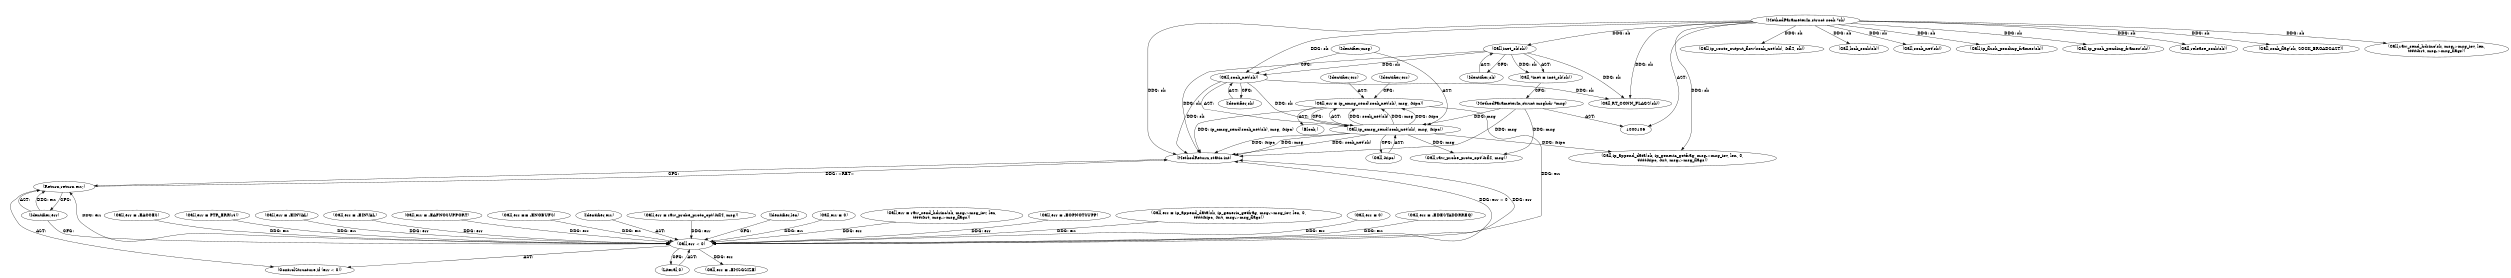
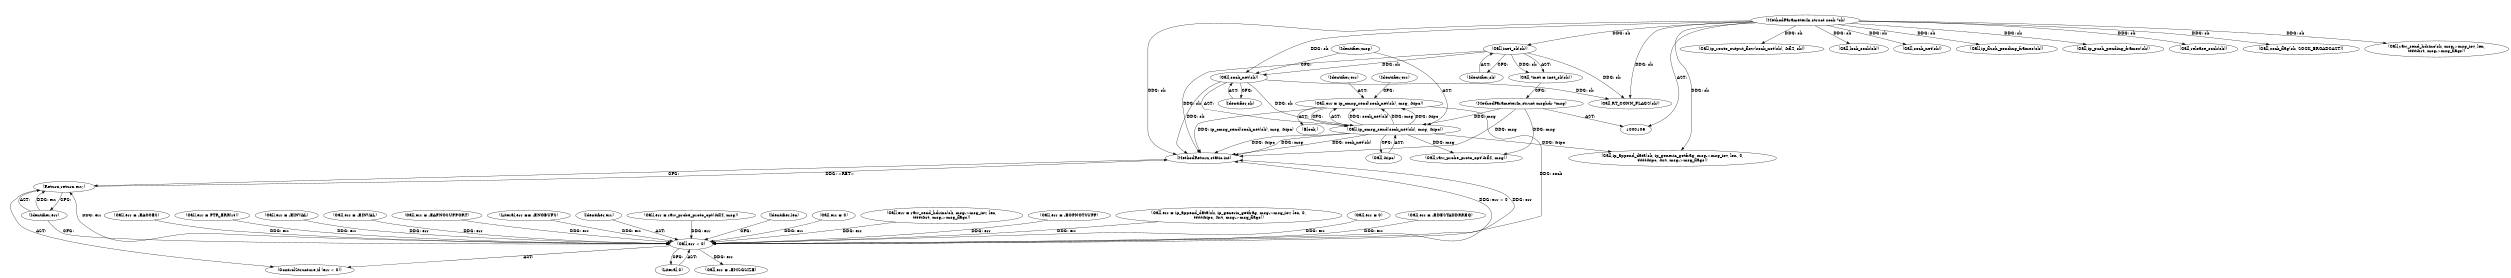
(1551, 174) -> (1551, 174)
(529, 215) -> (529, 215)
